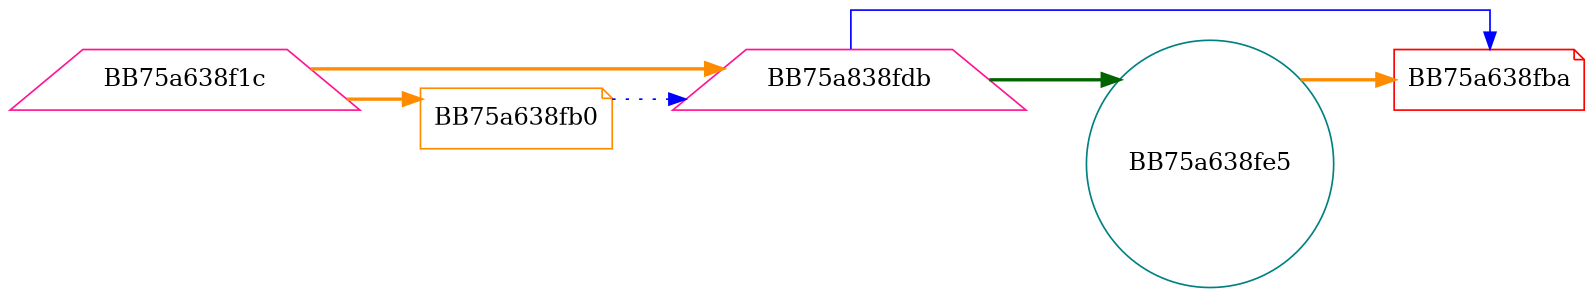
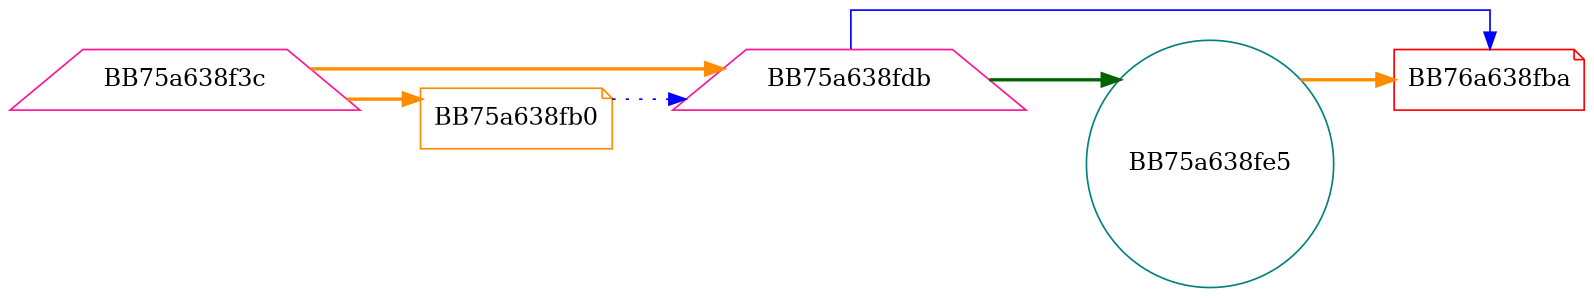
(185, 80) -> (185, 80)
(849, 80) -> (849, 80)
(1489, 80) -> (1489, 80)
